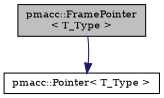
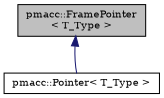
(89, 50) -> (75, 60)
